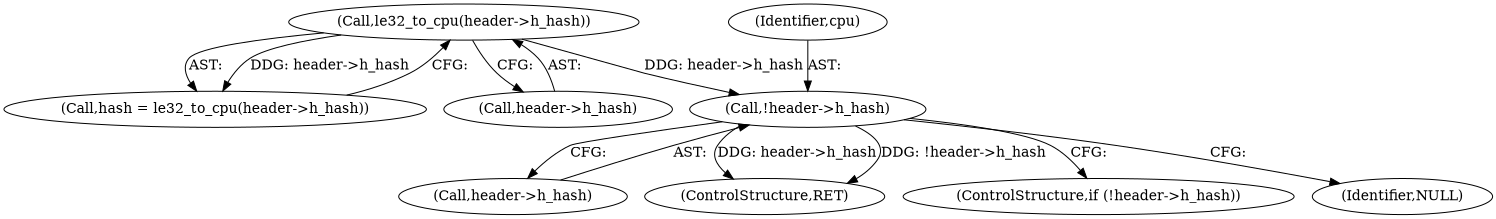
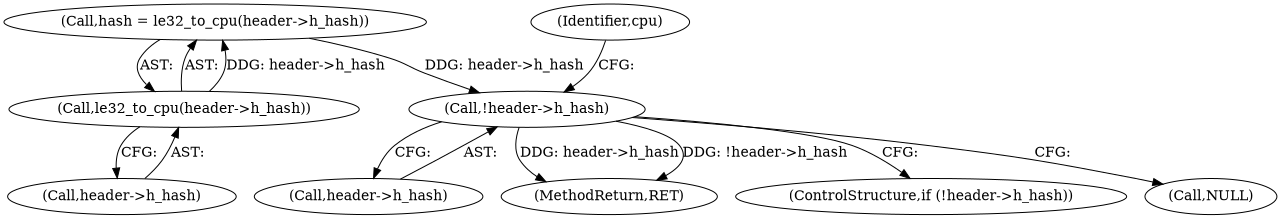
(452, 66) -> (159, 66)
(827, 66) -> (619, 66)
(625, 68) -> (391, 59)
(765, 197) -> (609, 197)
(1402, 197) -> (1211, 197)
